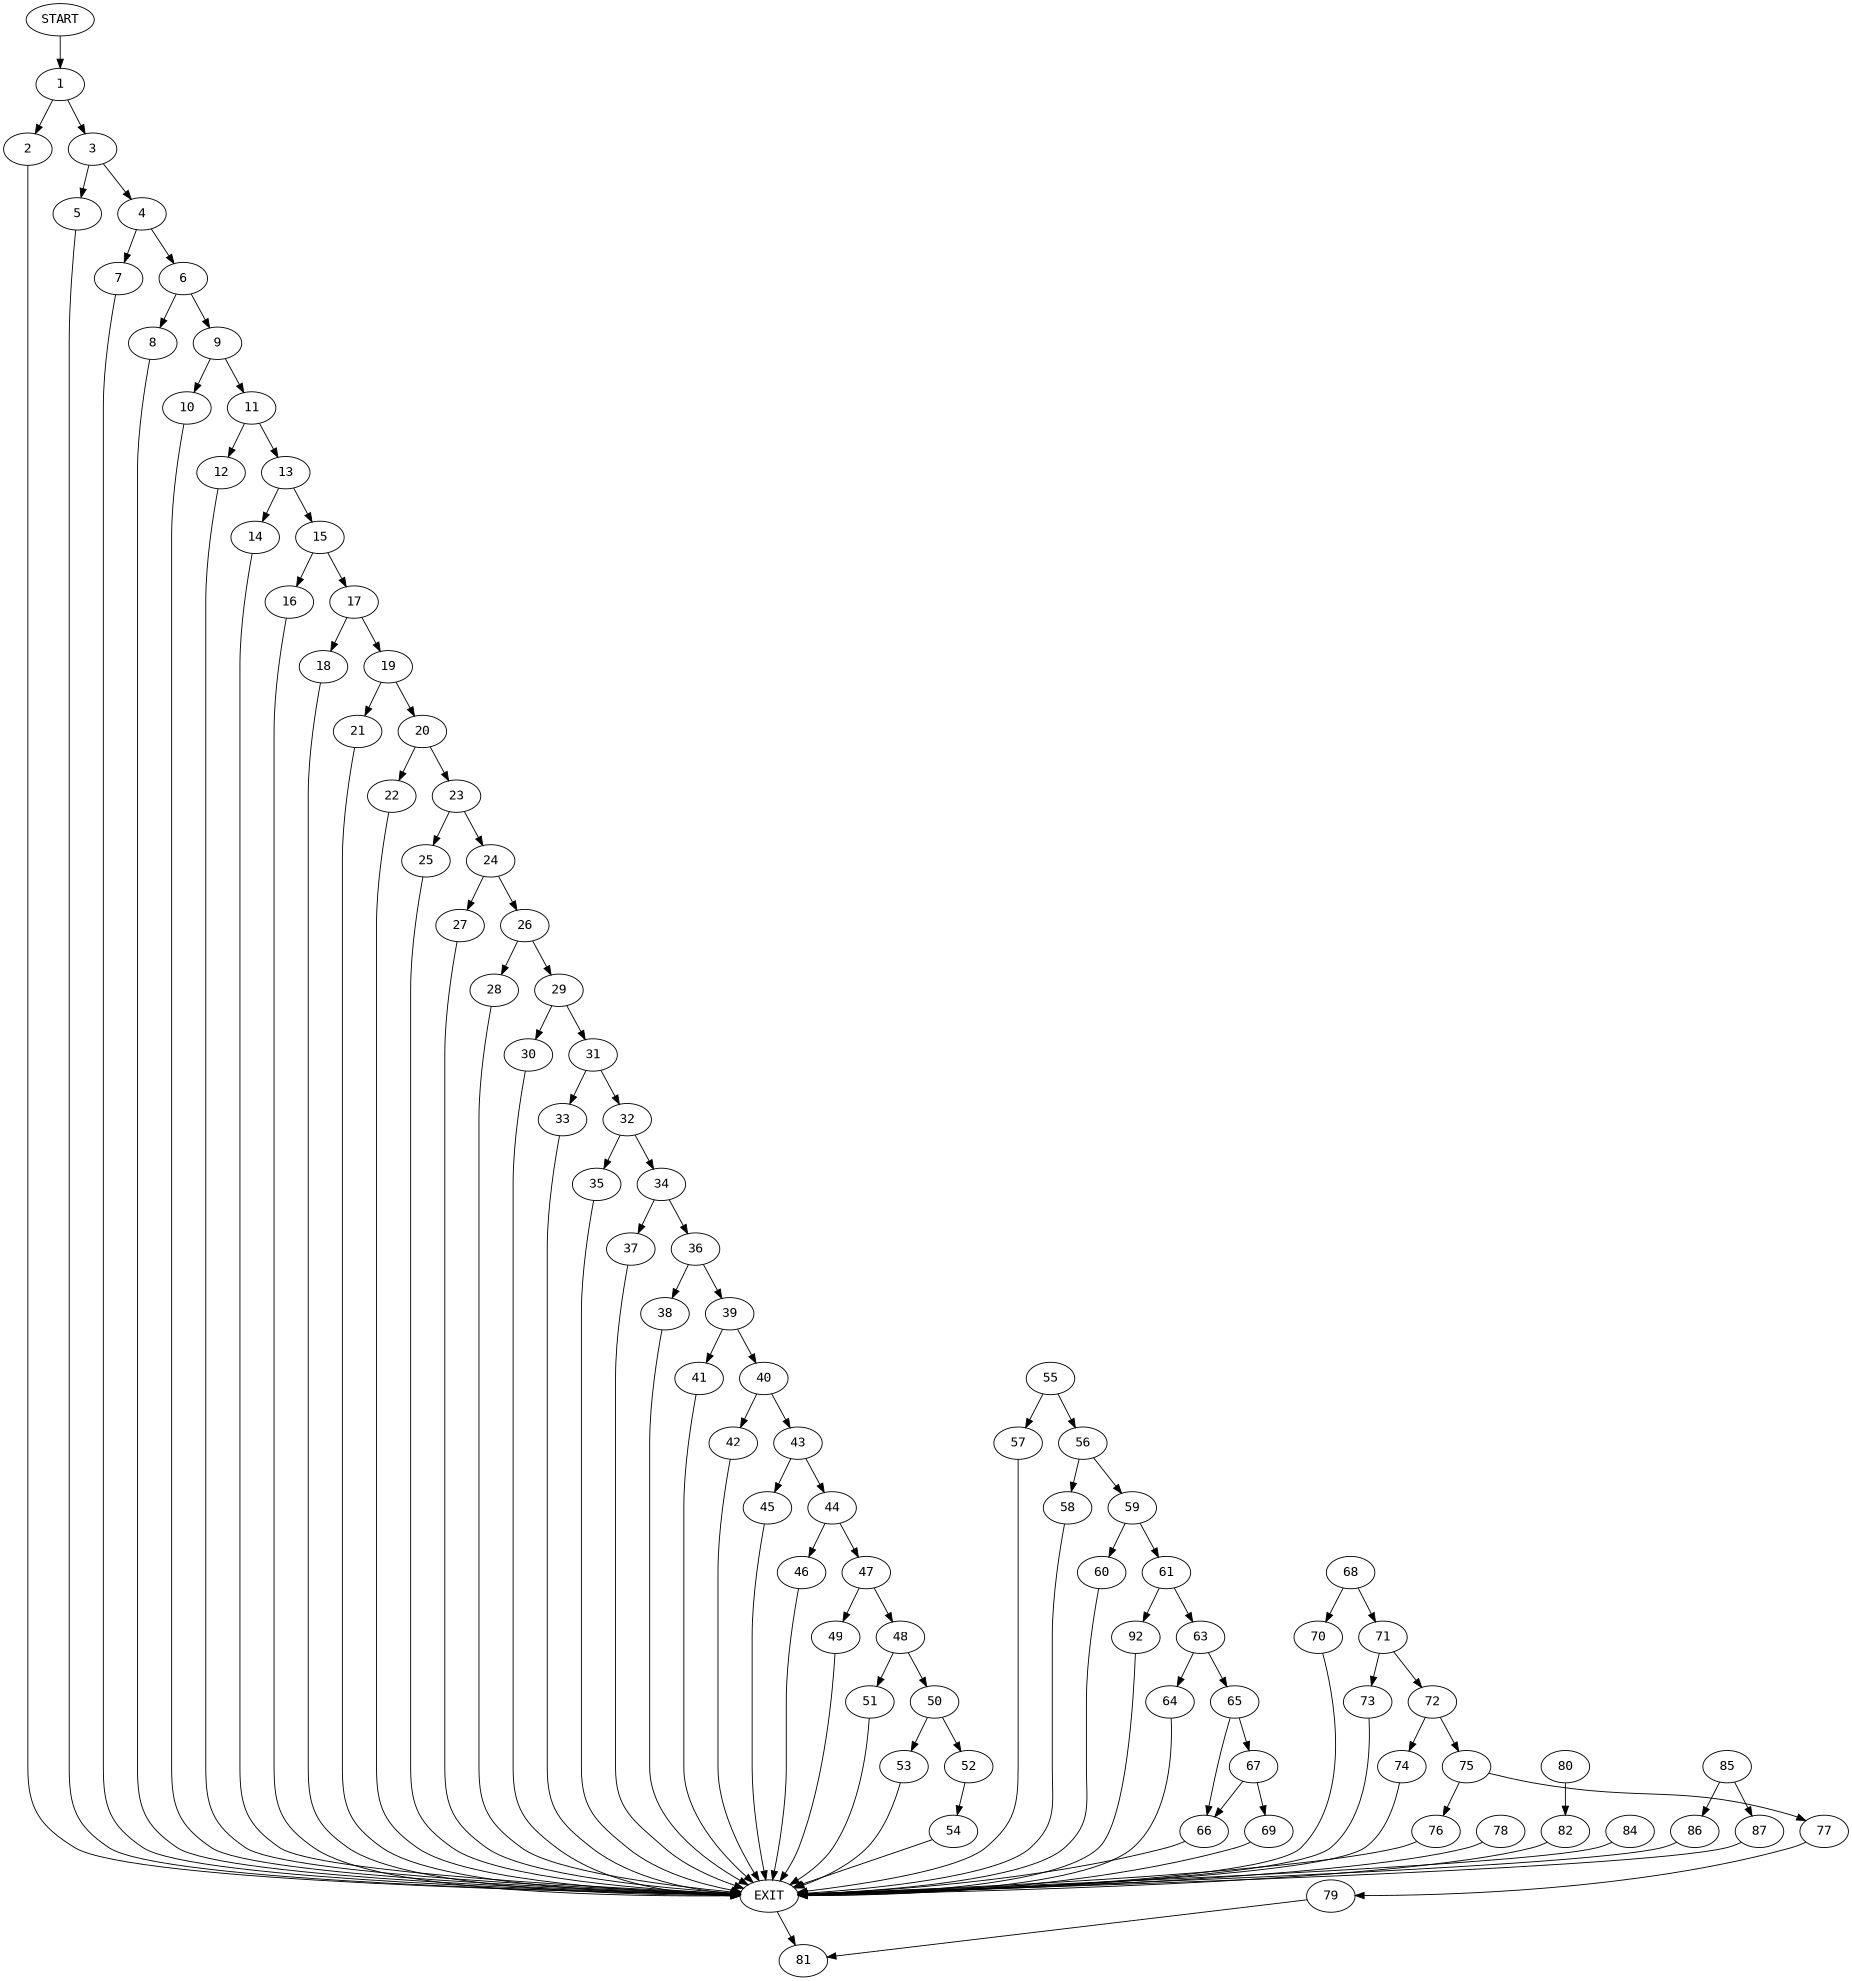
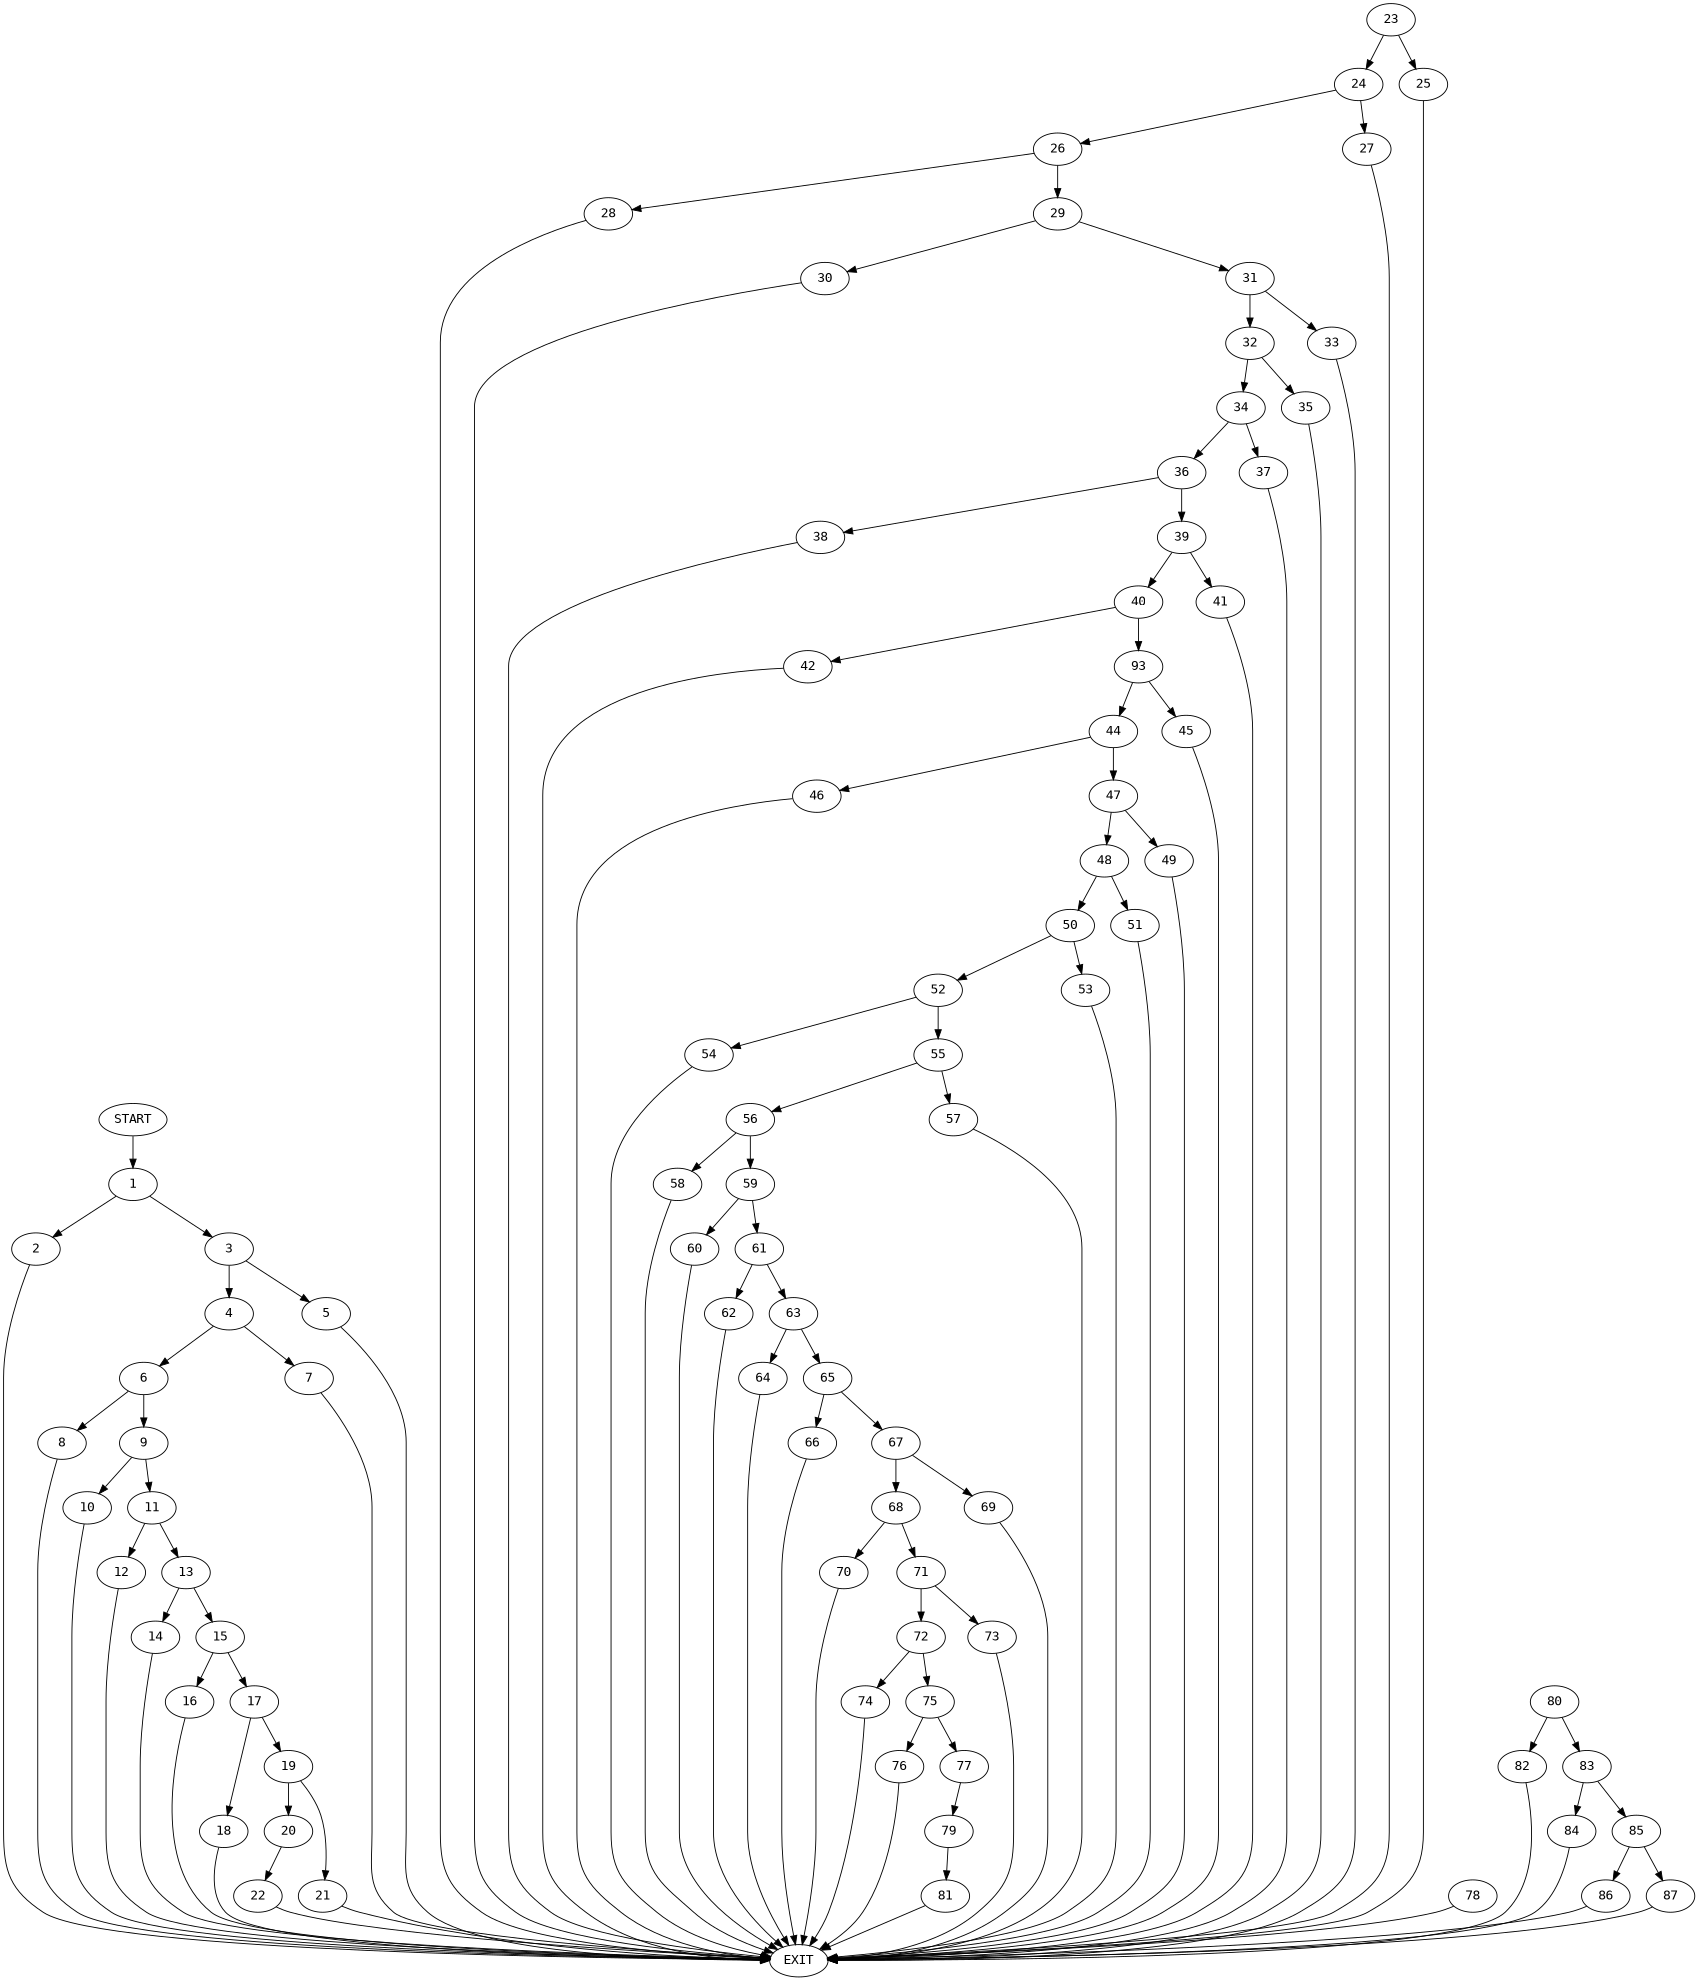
(437, 760) -> none
none -> (938, 1018)
(798, 1443) -> (1139, 667)
(1136, 1637) -> (729, 1314)
none -> (1587, 1767)
(1232, 1795) -> (896, 1471)
(784, 1924) -> (878, 1926)
